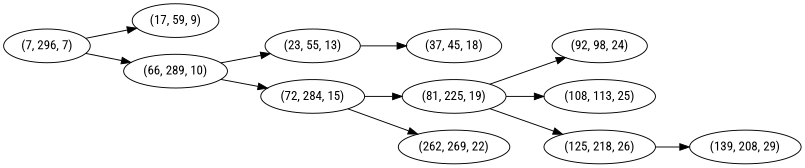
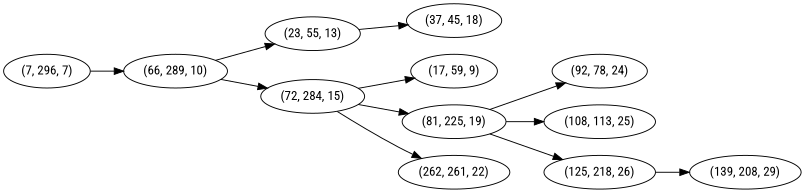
(107, 34) -> (382, 84)
(600, 46) -> (600, 71)
(454, 147) -> (454, 172)
